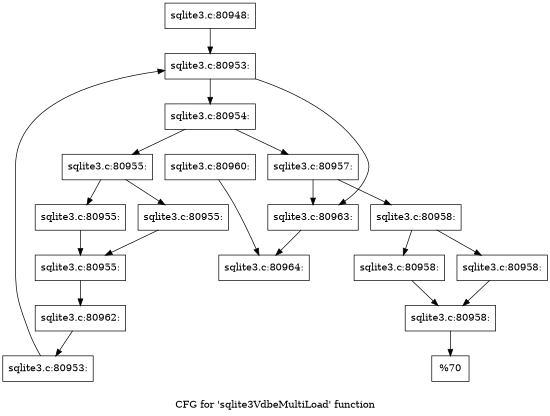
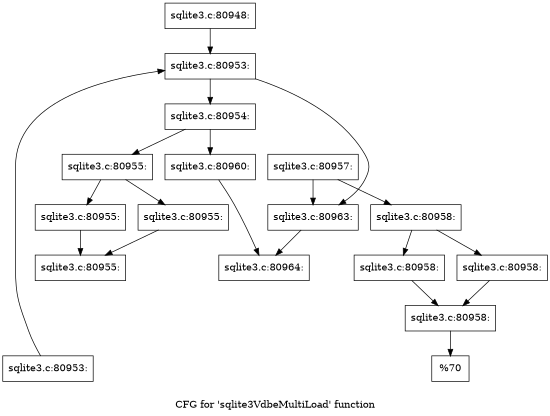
(258, 140) -> (210, 138)
(80, 318) -> none
